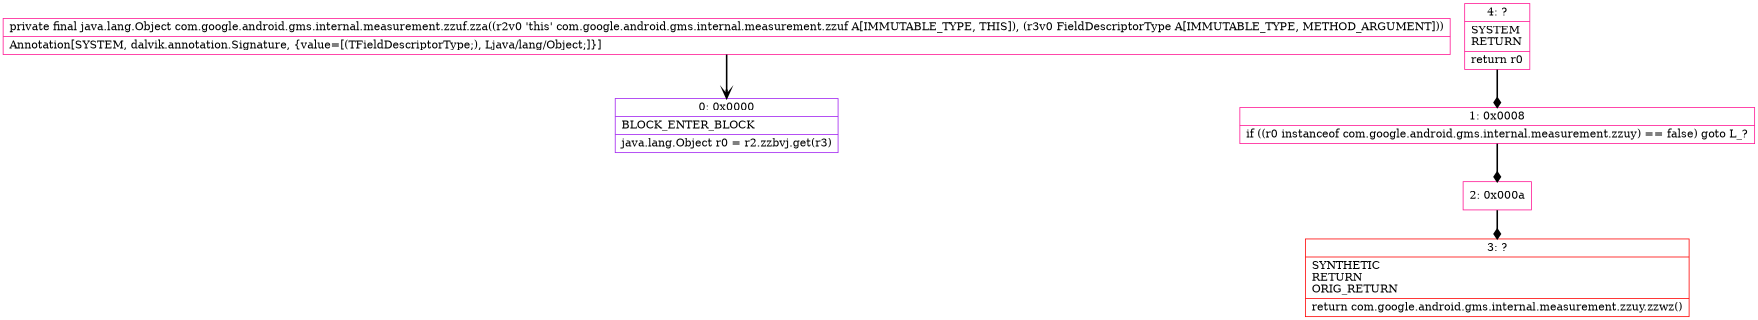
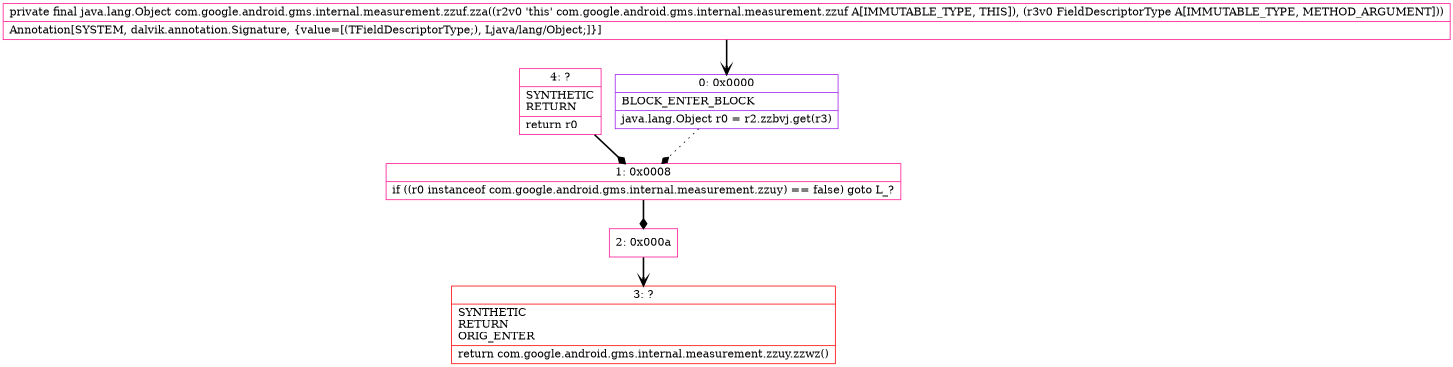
(1496, 30) -> (560, 95)
none -> (684, 143)
(1497, 220) -> (643, 268)
(1355, 289) -> (496, 336)
